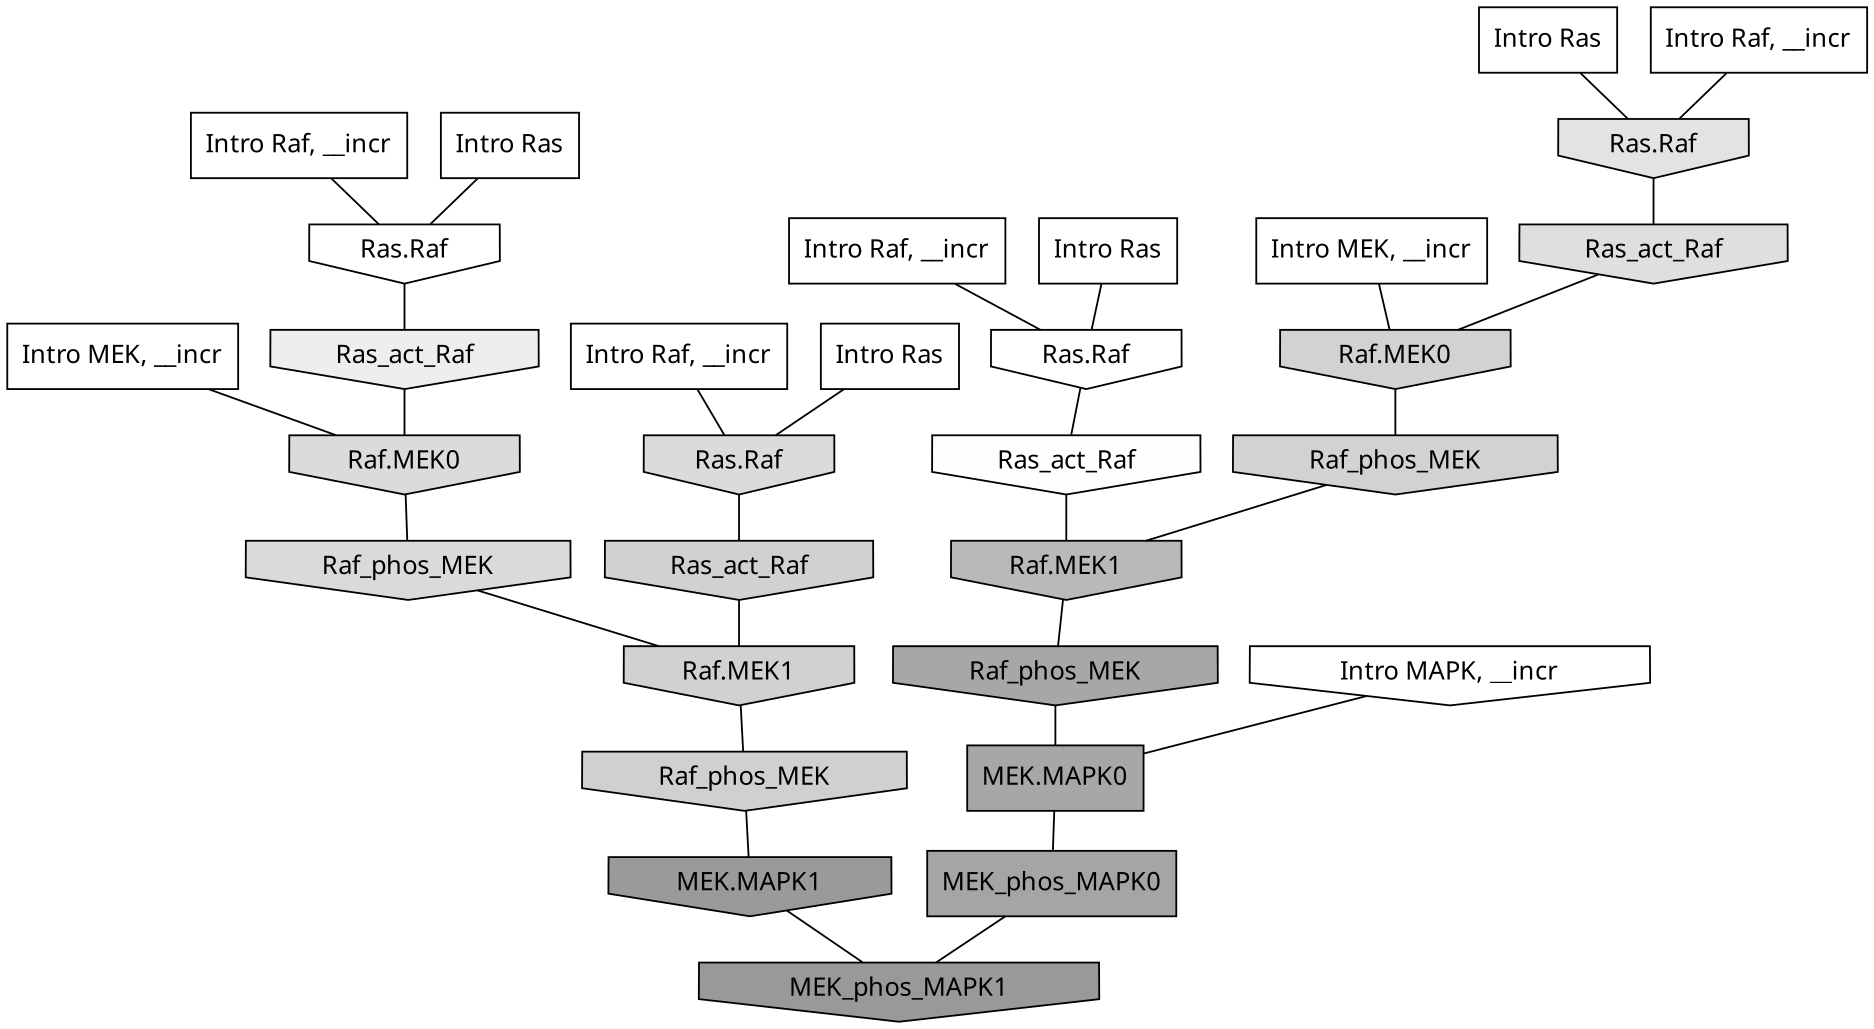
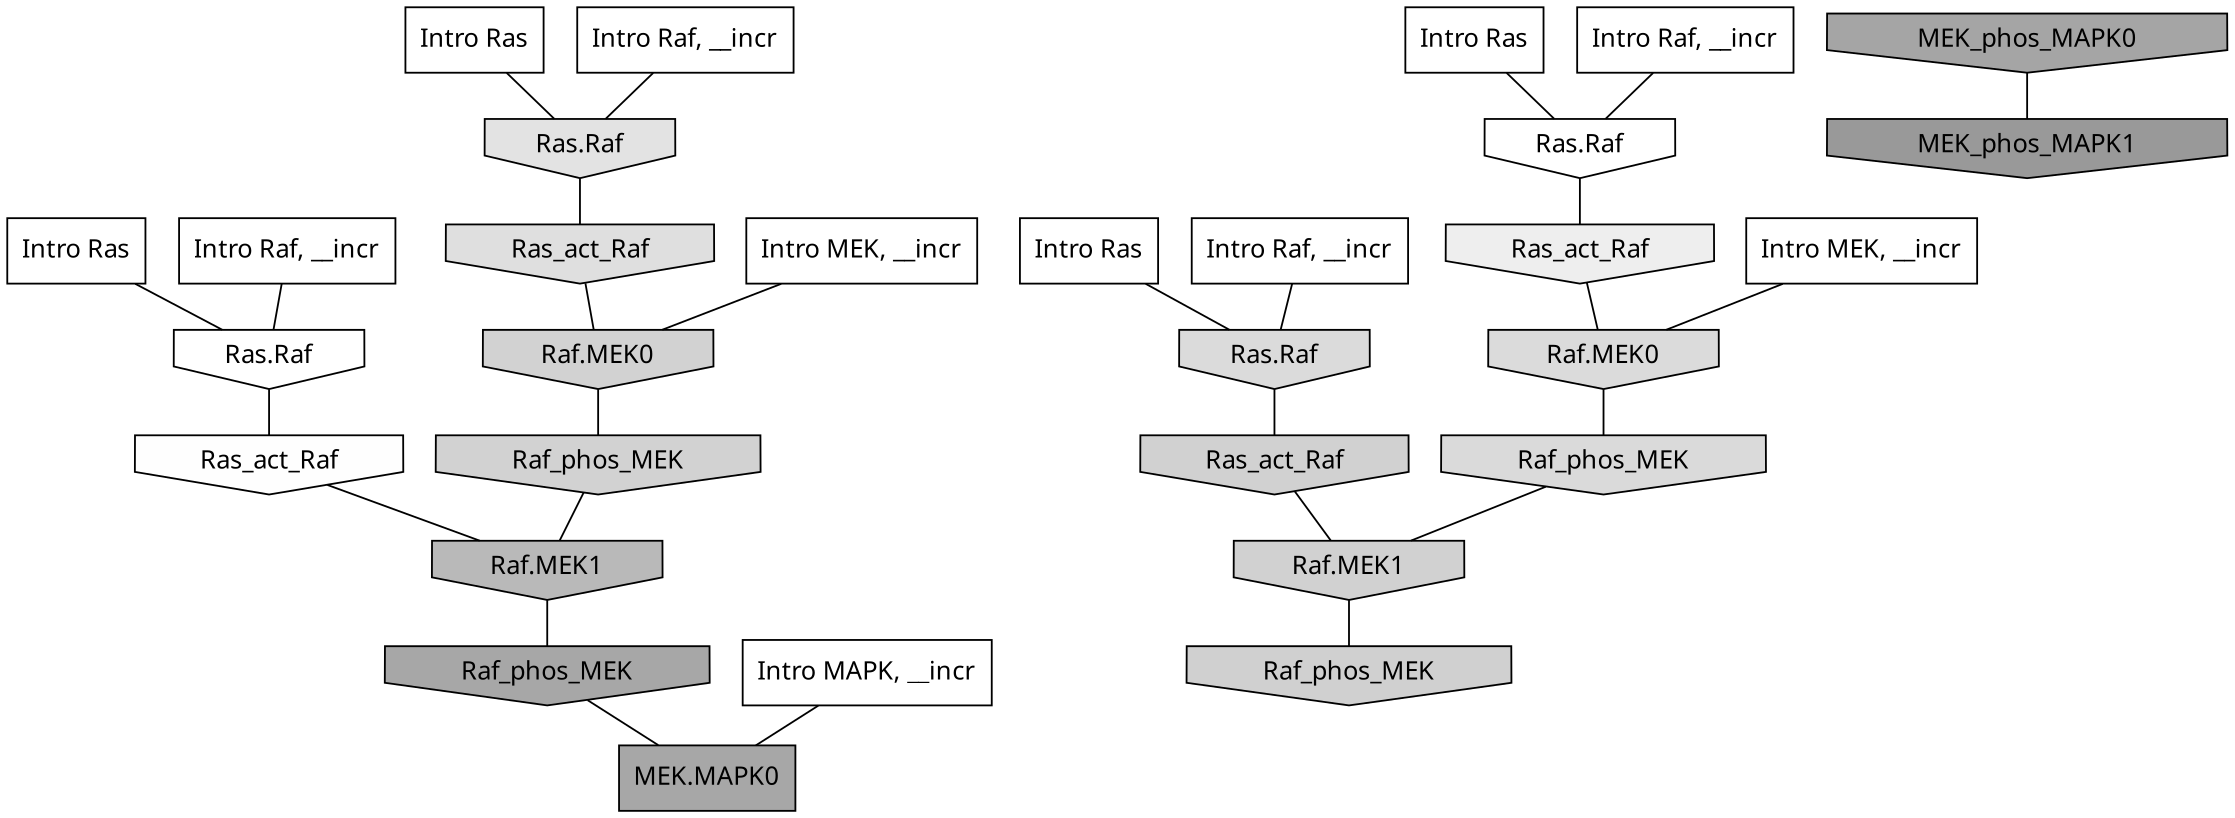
(1450, 673) -> (867, 673)
(1054, 831) -> none
(750, 884) -> none
(1052, 884) -> (2027, 40)
